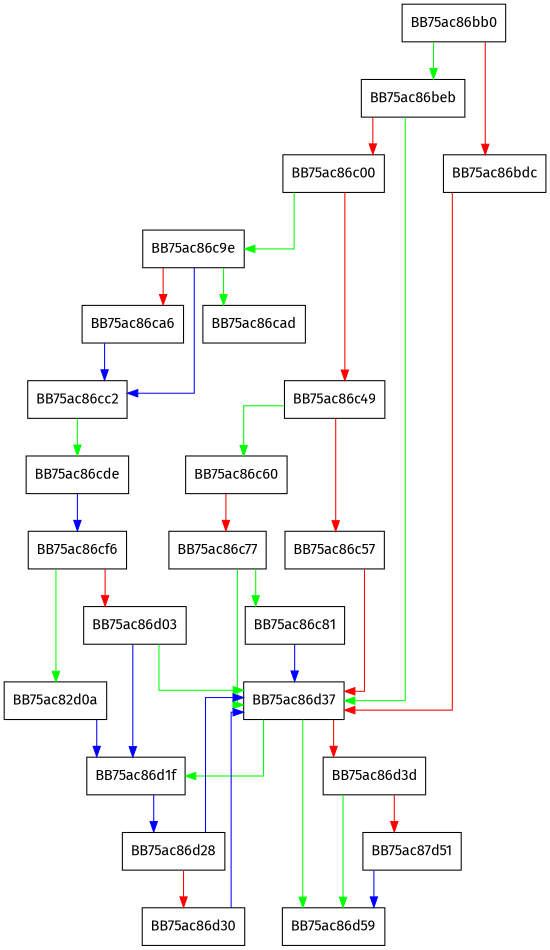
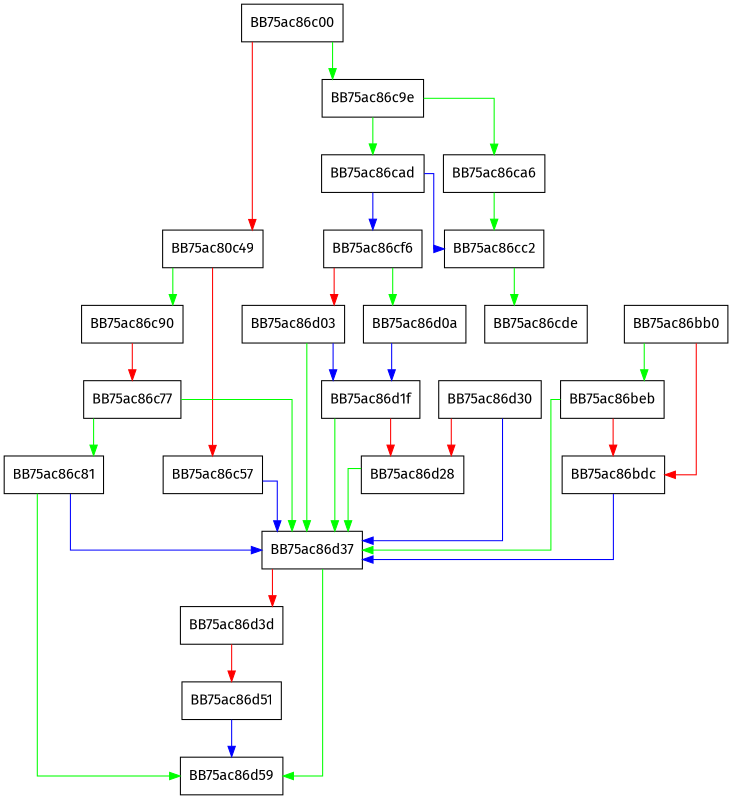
(373, 131) -> (613, 432)
(163, 281) -> (482, 98)
(105, 357) -> (494, 206)
(194, 359) -> (434, 207)
(335, 400) -> (213, 249)
(236, 475) -> (132, 324)
(452, 500) -> (526, 560)
(77, 507) -> (373, 206)
(364, 635) -> (277, 494)
(55, 701) -> (415, 324)
(206, 751) -> (348, 488)
(258, 776) -> (335, 470)
(154, 808) -> (391, 432)
(343, 846) -> (37, 701)
(412, 851) -> (232, 701)
(184, 884) -> (451, 432)
